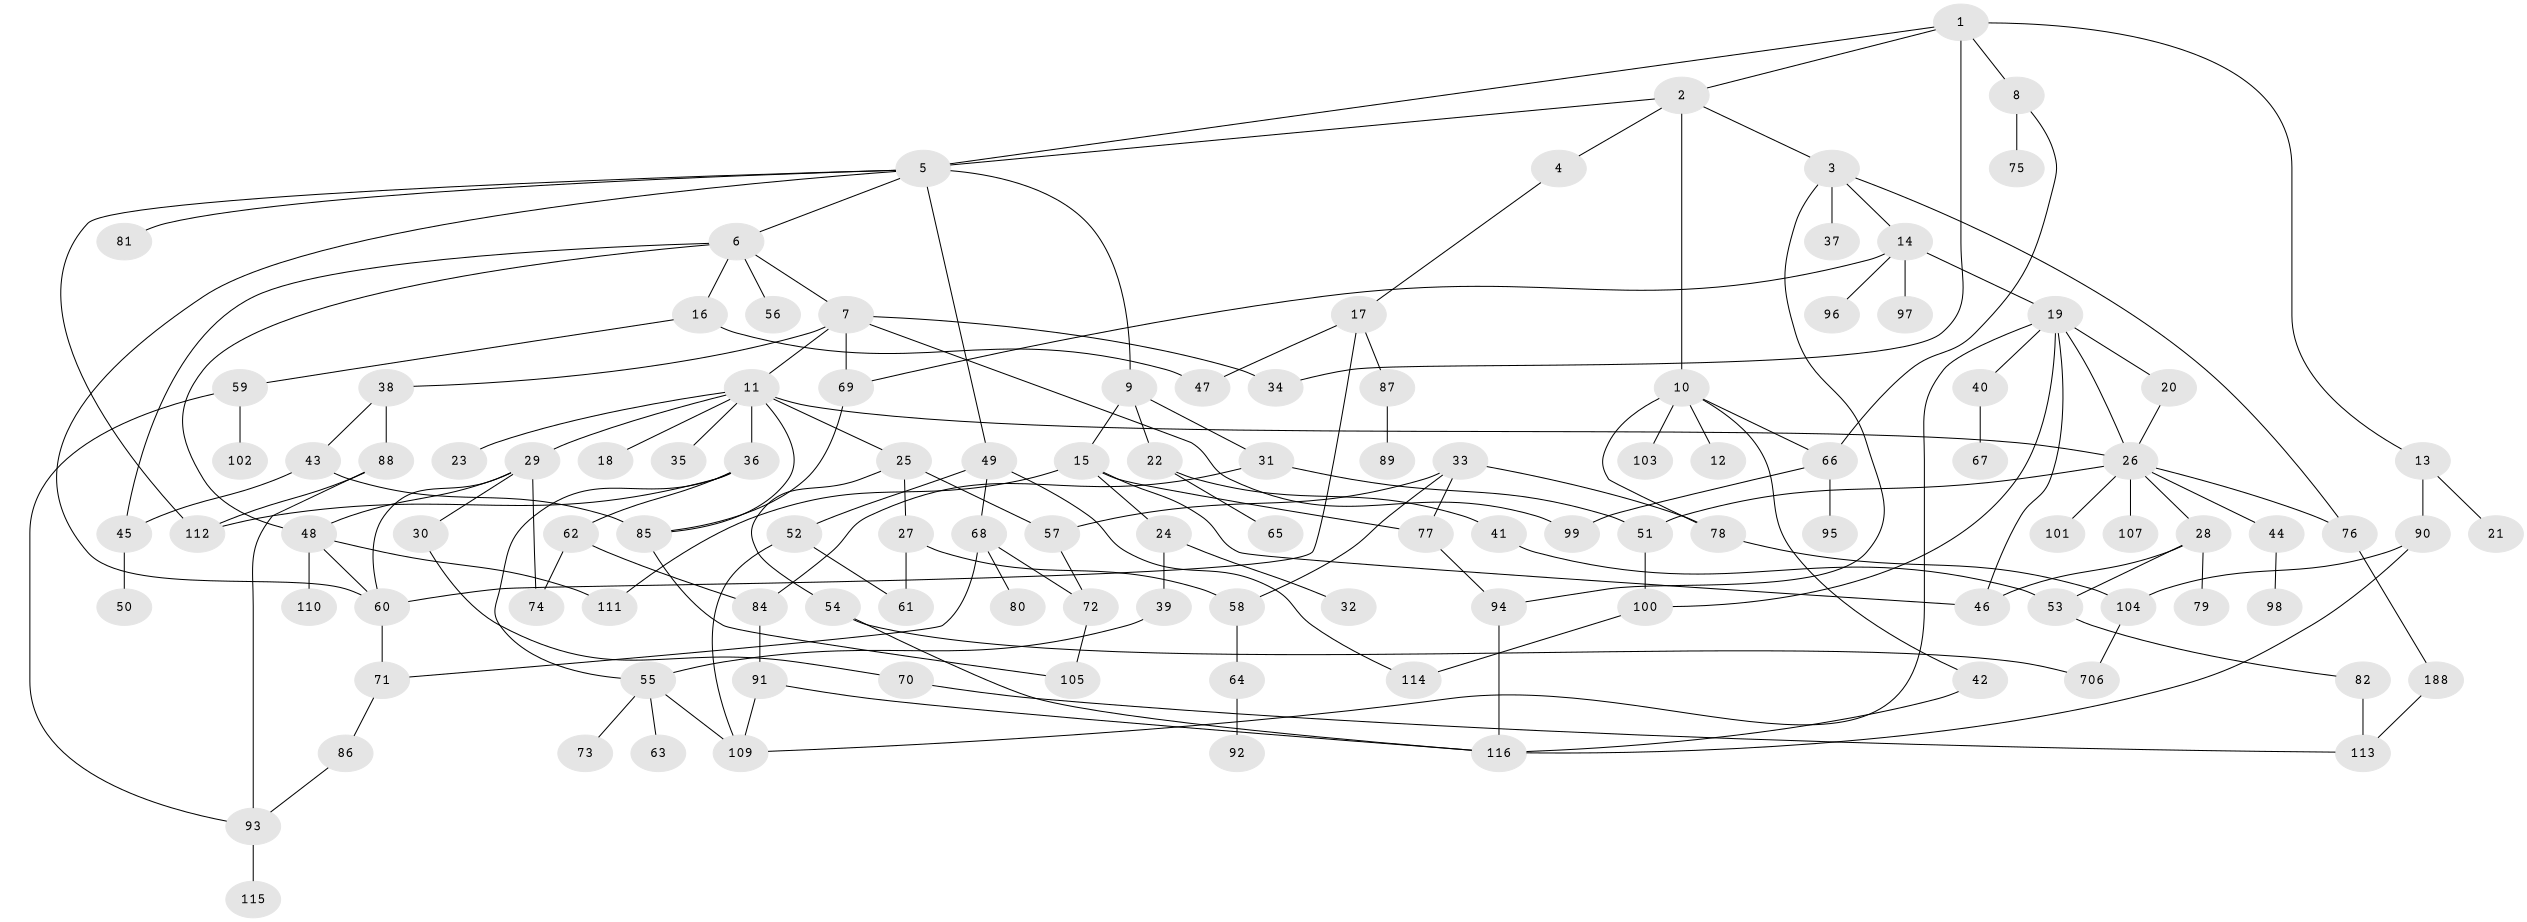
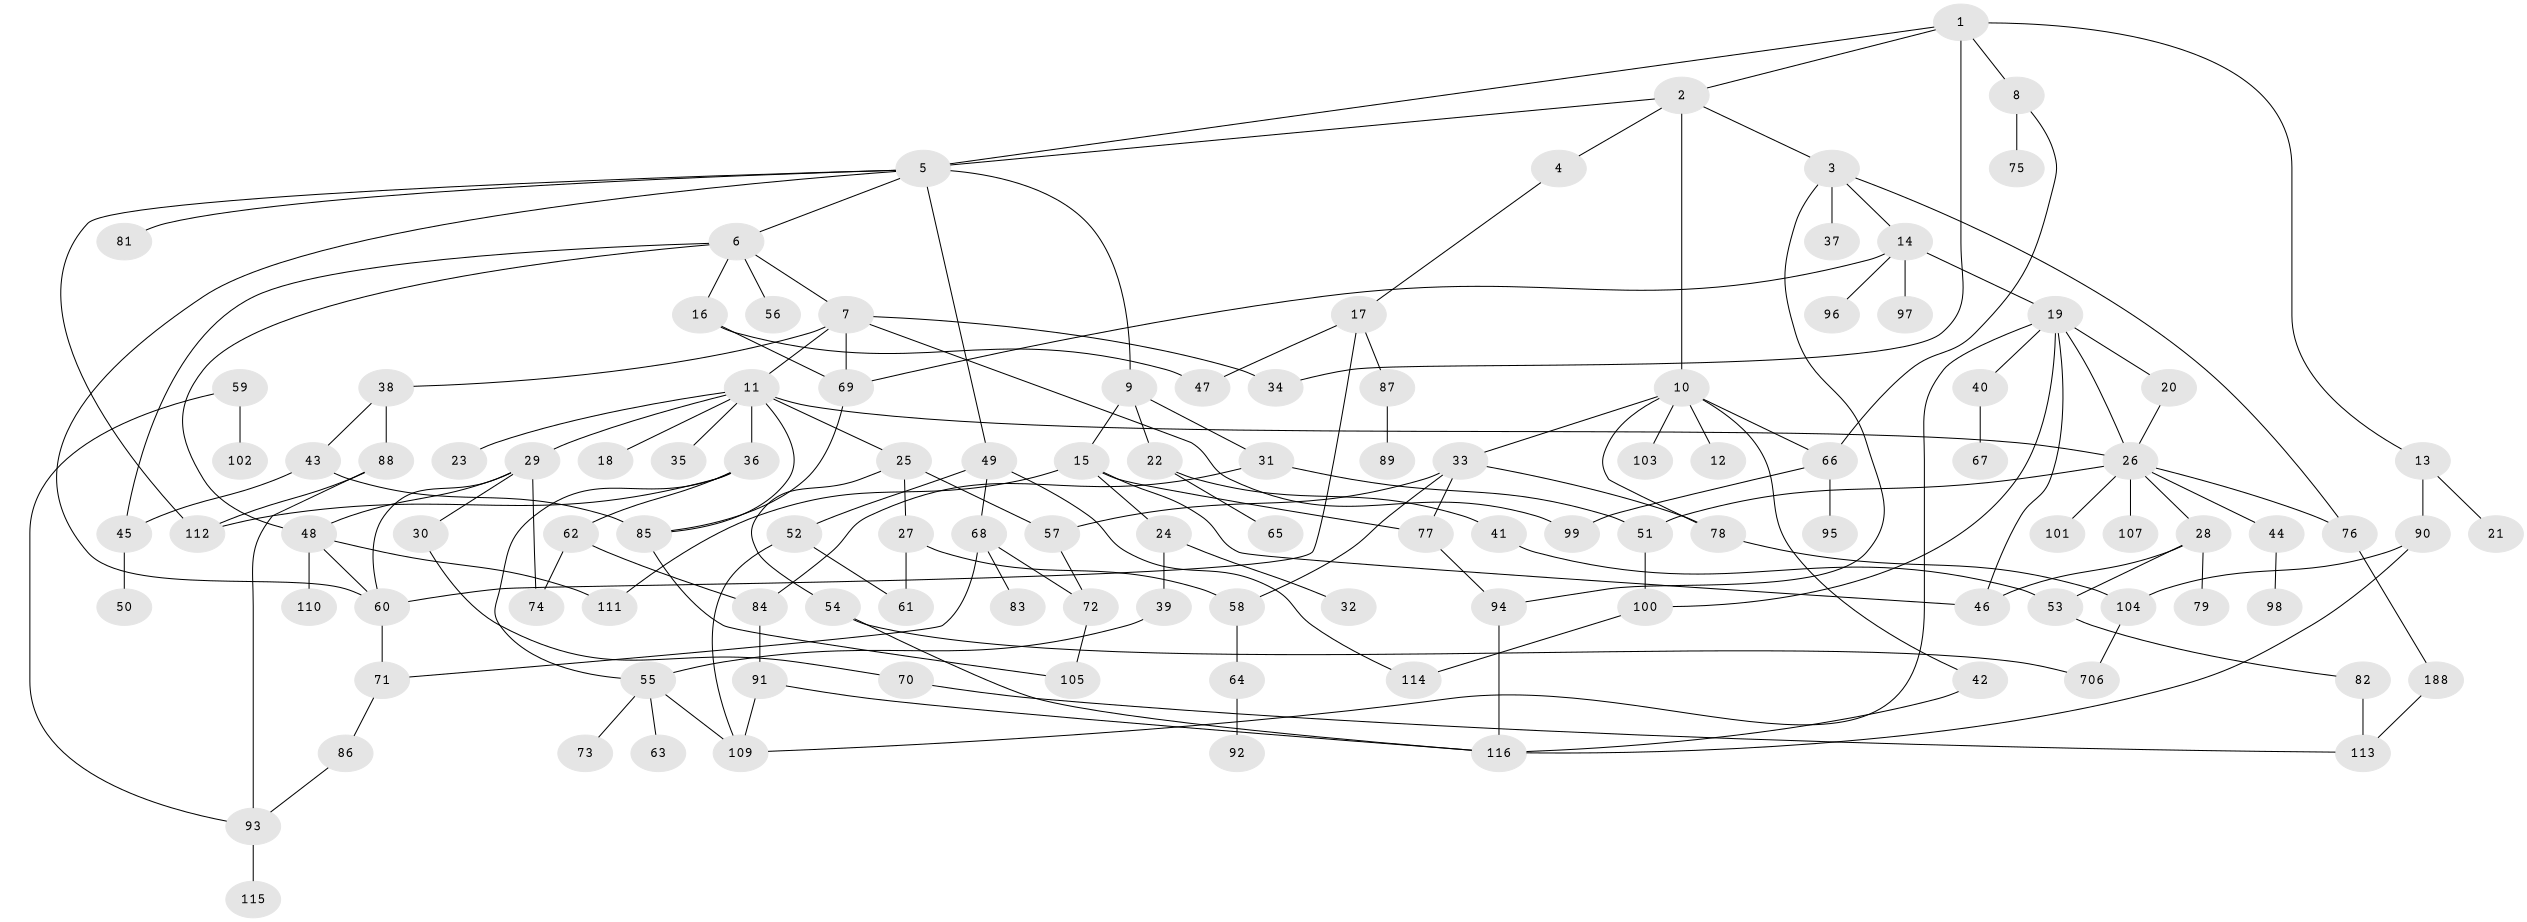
(470, 351) -> (773, 351)
none -> (1571, 424)
(1018, 607) -> (1018, 607)
